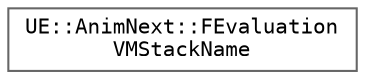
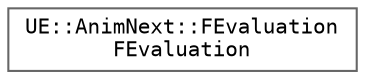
(183, 40) -> (183, 40)
